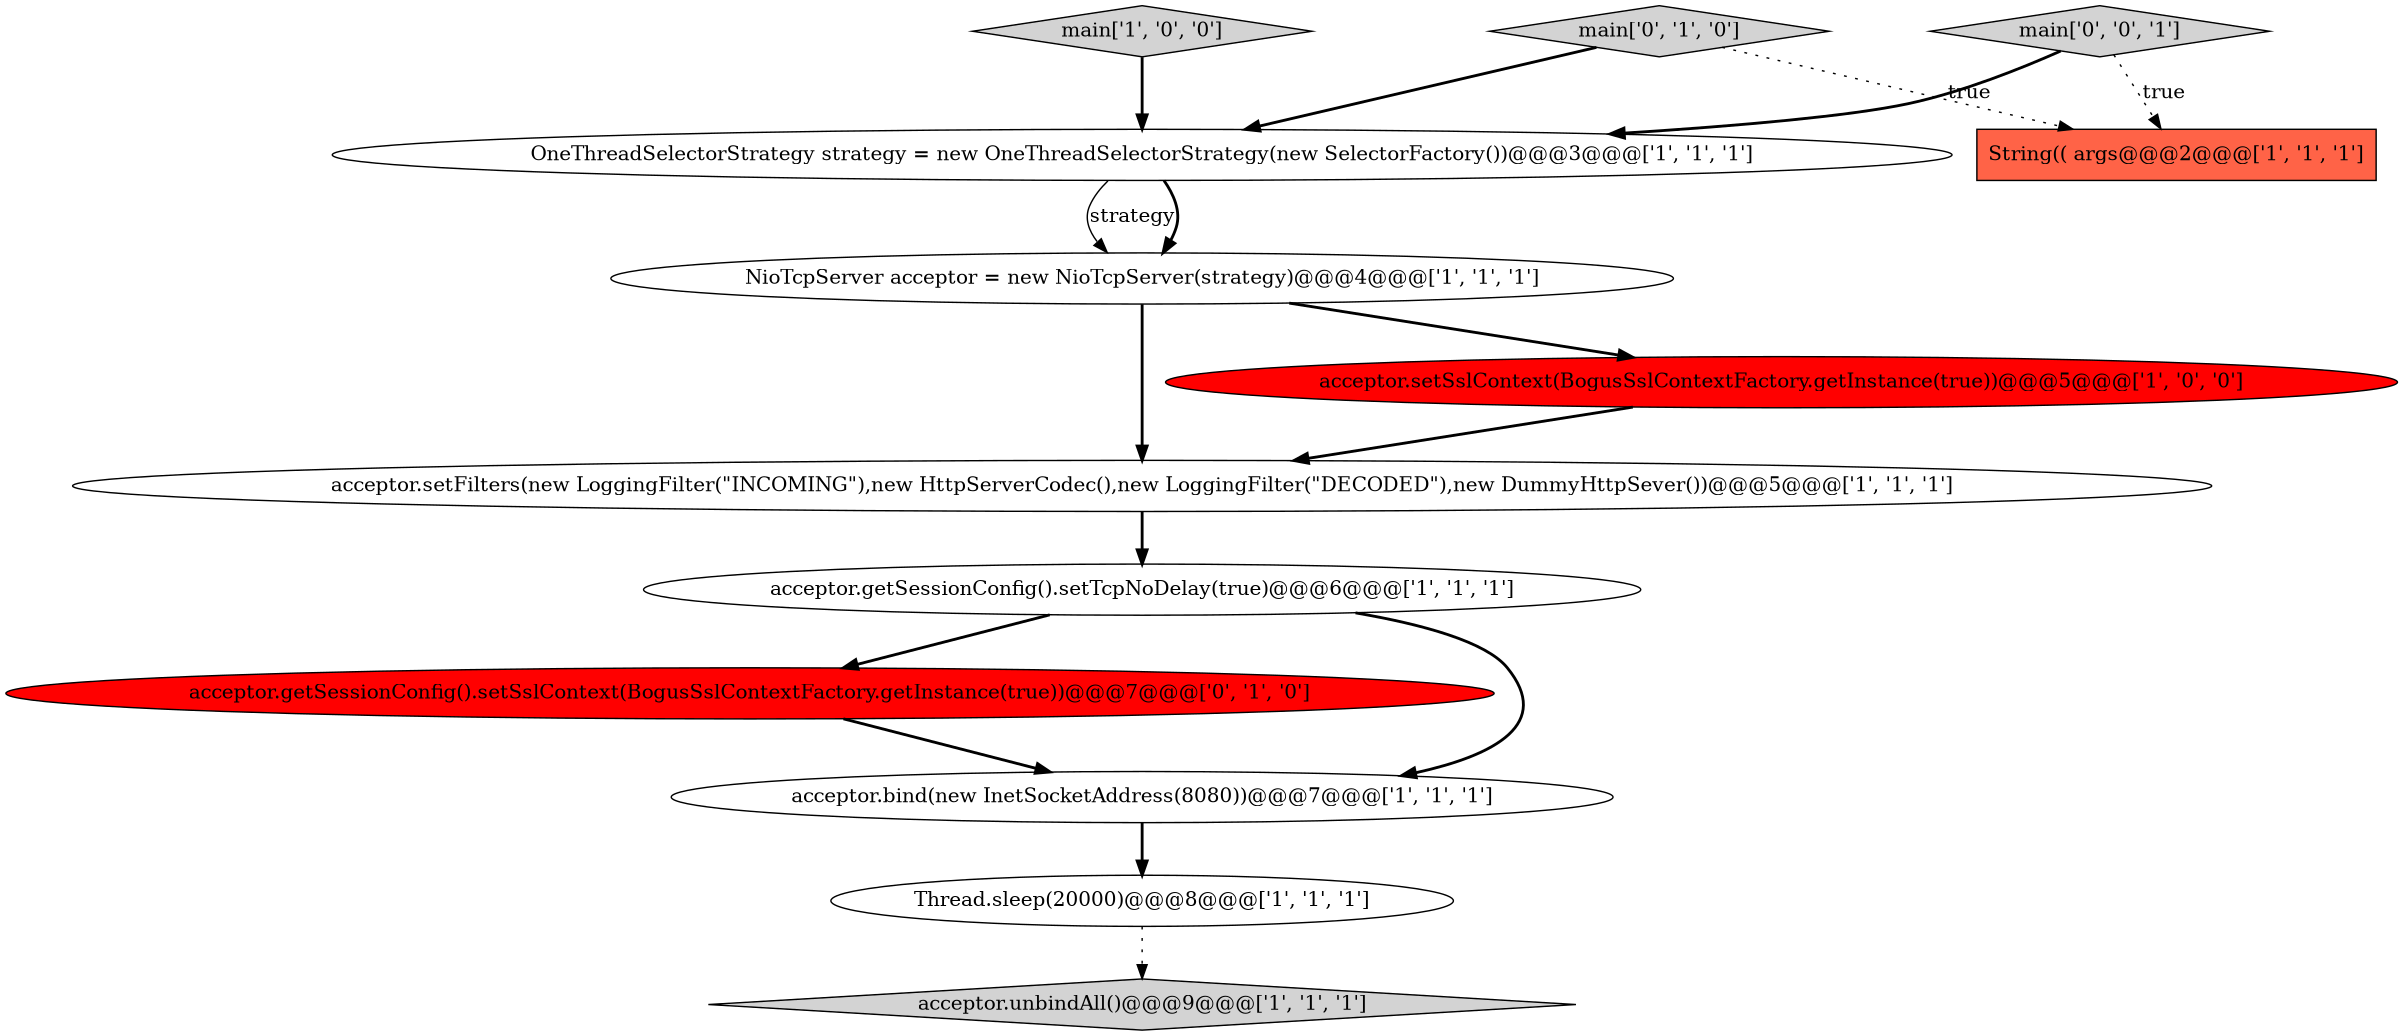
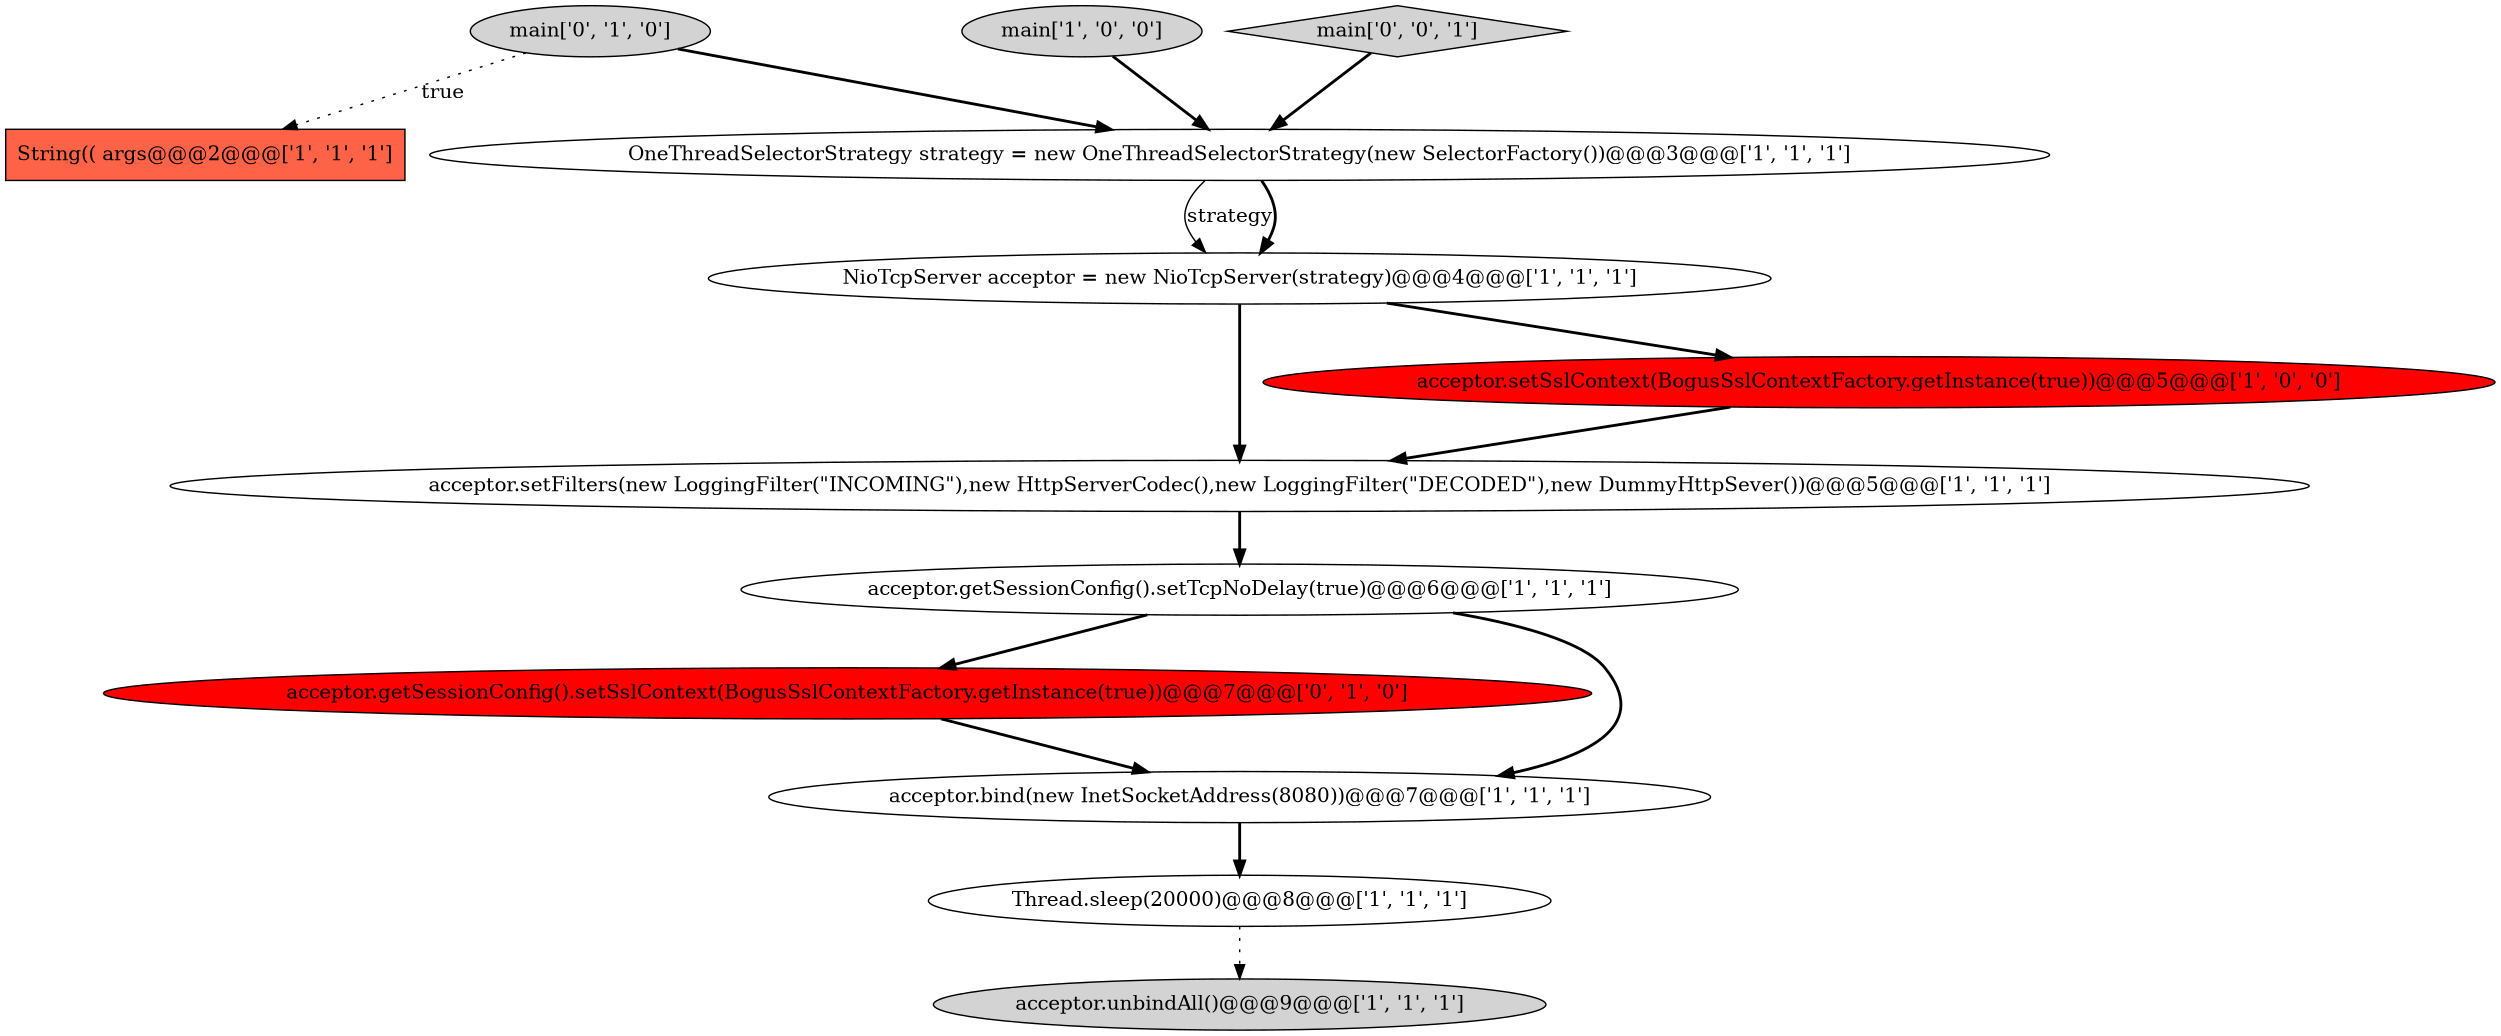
(1142, 31) -> (1082, 31)
(1659, 31) -> (590, 31)
(2133, 86) -> none
(1142, 1005) -> (1240, 1005)
